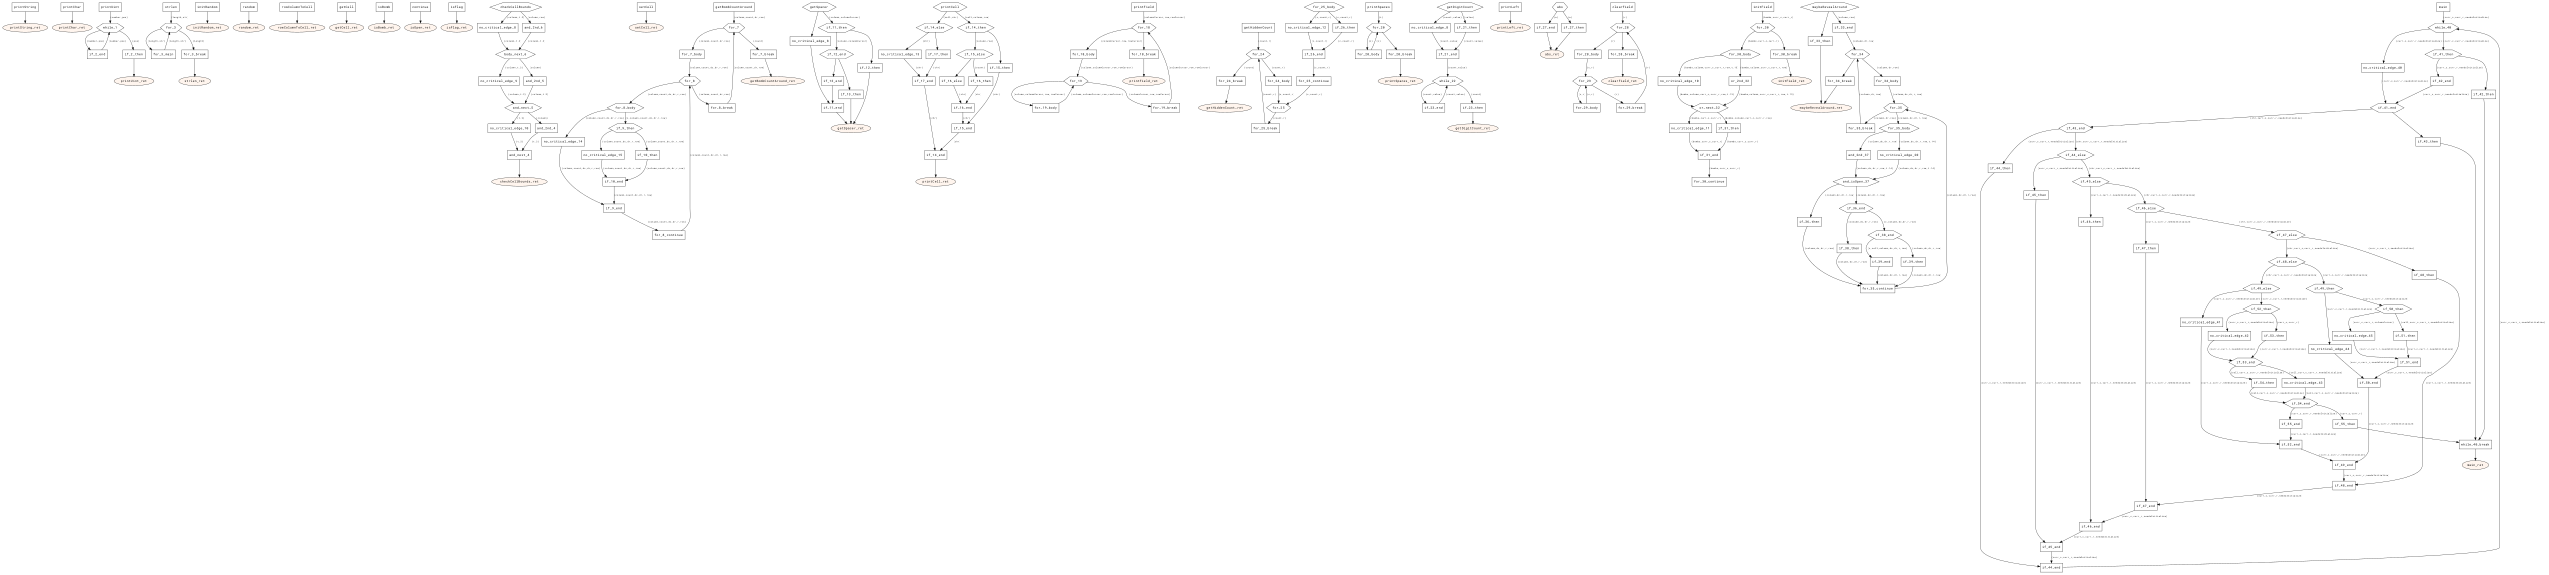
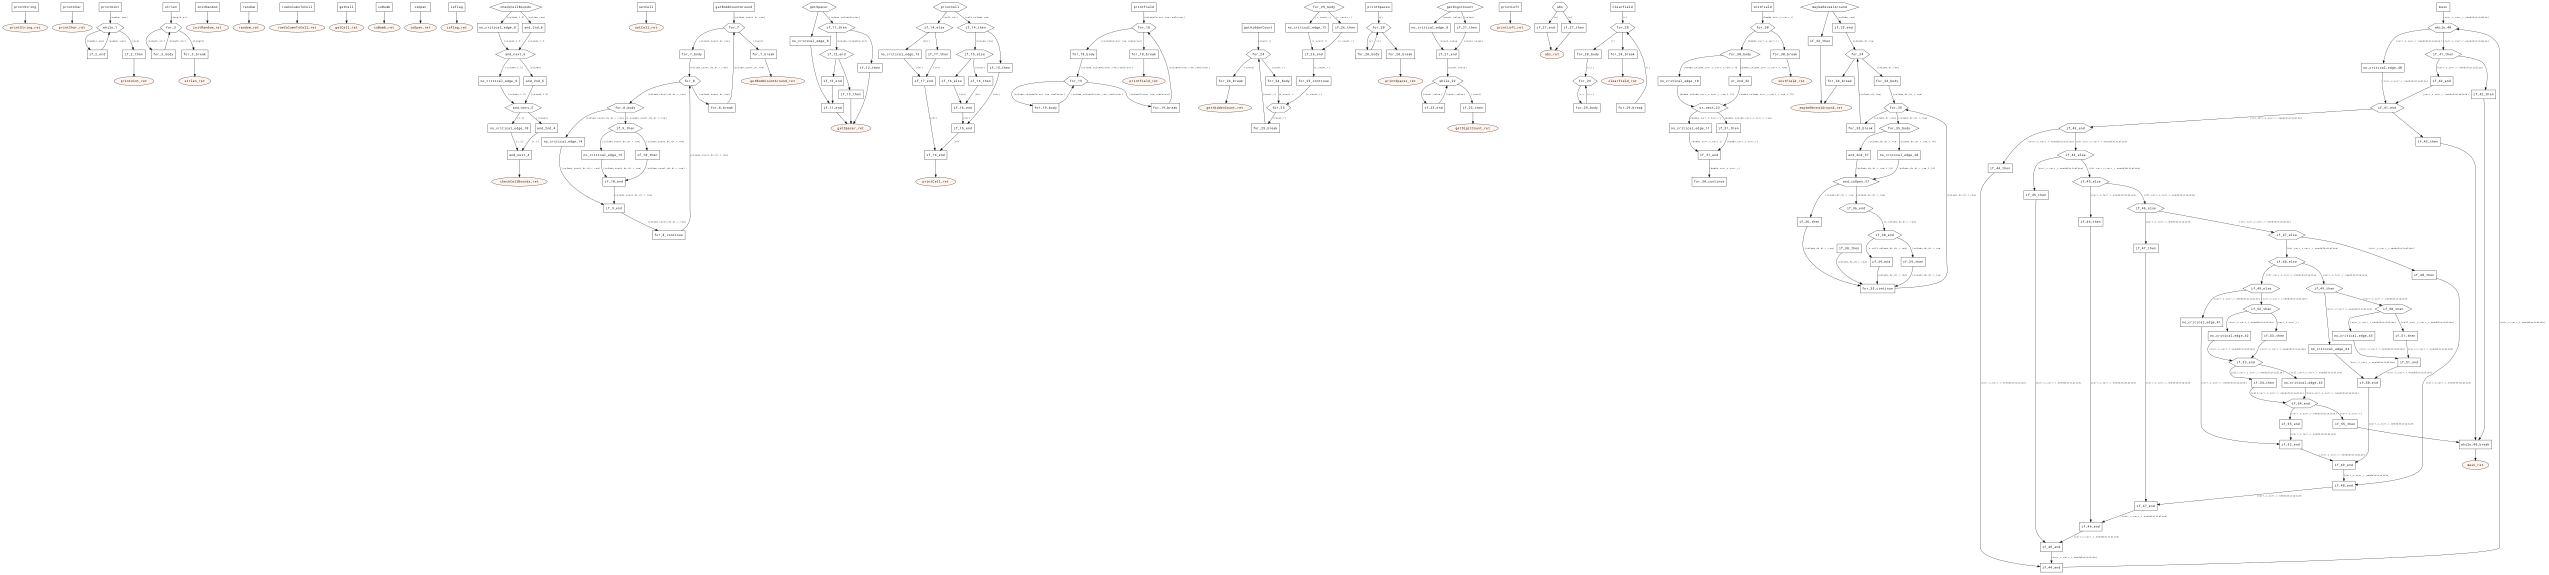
(421, 7) -> (421, 7)
(163, 54) -> (163, 54)
(515, 54) -> (515, 54)
(1606, 94) -> none
(1847, 227) -> none
(2373, 322) -> (2373, 322)
